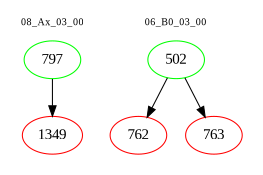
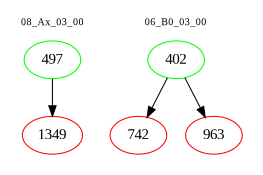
(52, 60) -> (52, 60)
(176, 60) -> (176, 60)
(138, 135) -> (138, 135)
(214, 135) -> (214, 135)
